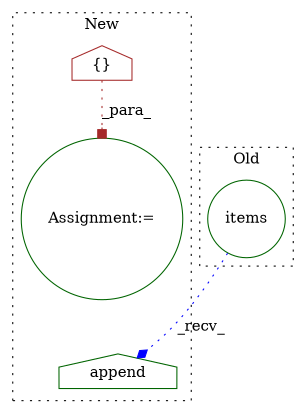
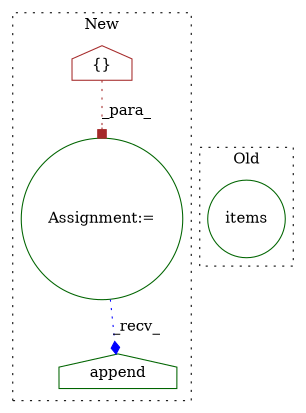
(199, 295) -> (113, 320)
